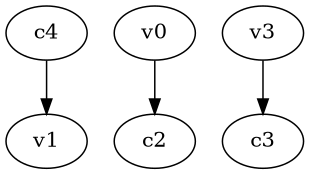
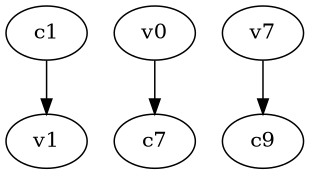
(47, 33) -> (47, 33)
(263, 33) -> (263, 33)
(155, 141) -> (155, 141)
(263, 141) -> (263, 141)
